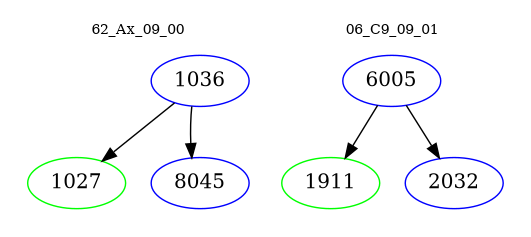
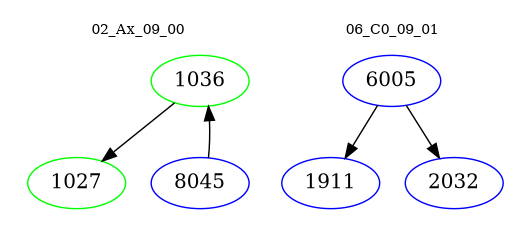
(138, 31) -> (138, 31)
(392, 31) -> (392, 31)
(200, 81) -> (200, 81)
(191, 125) -> (210, 139)
(331, 183) -> (331, 183)
